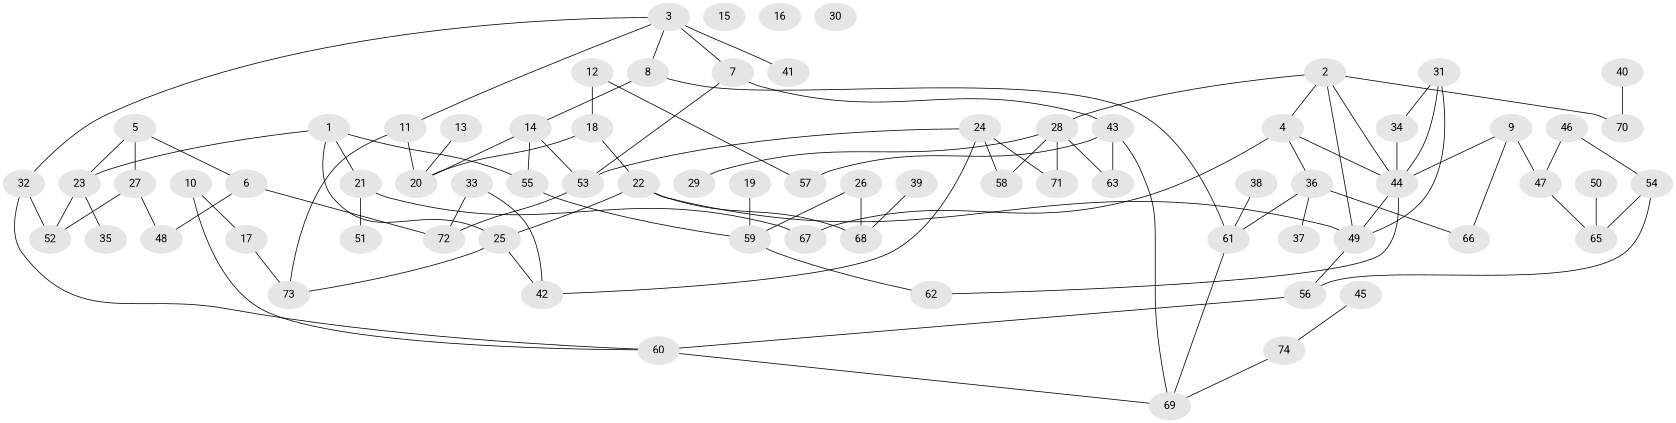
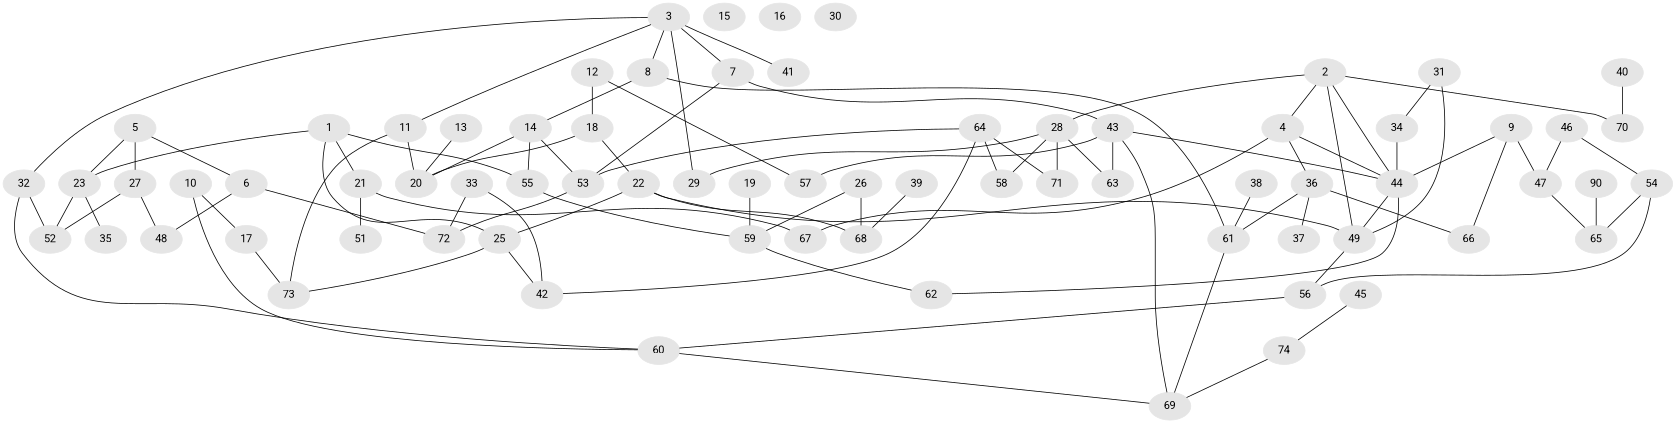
none -> (682, 100)
(980, 128) -> (980, 128)
(1429, 131) -> (1256, 154)
(1596, 184) -> (1596, 184)
